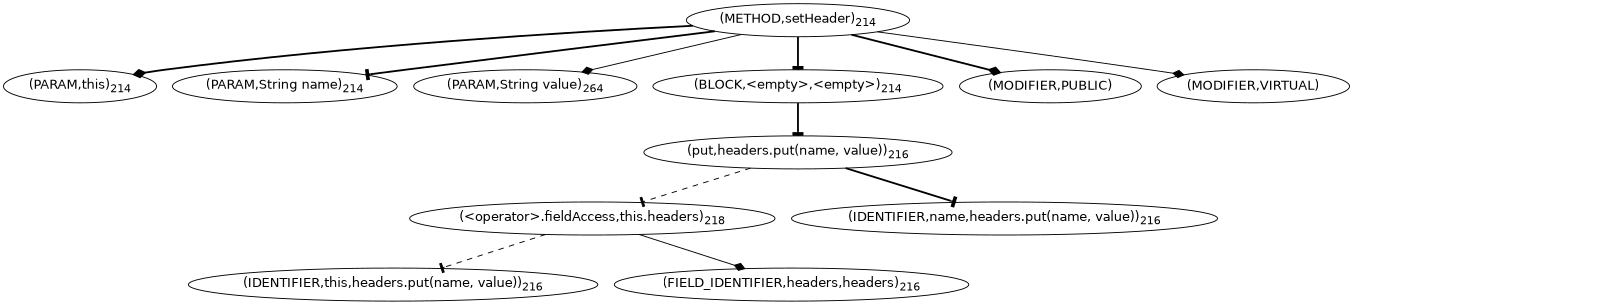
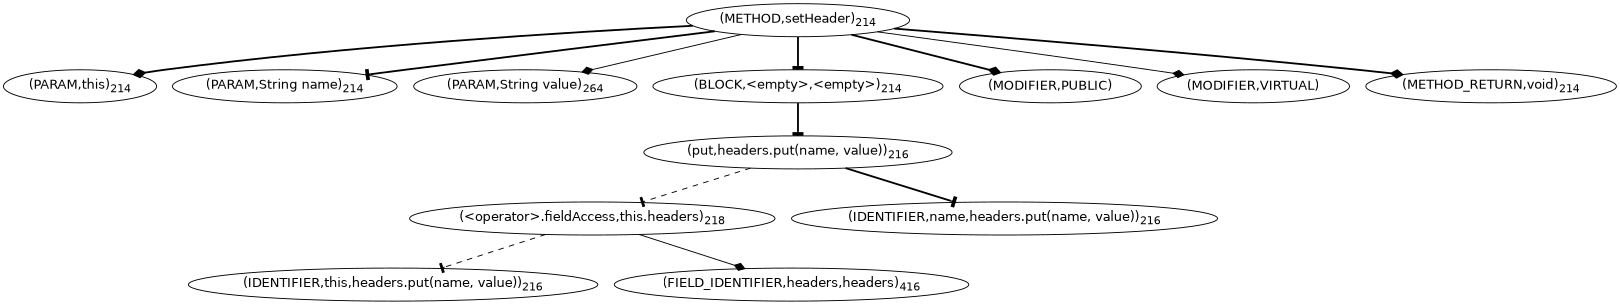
none -> (1491, 86)
(910, 283) -> (910, 283)
